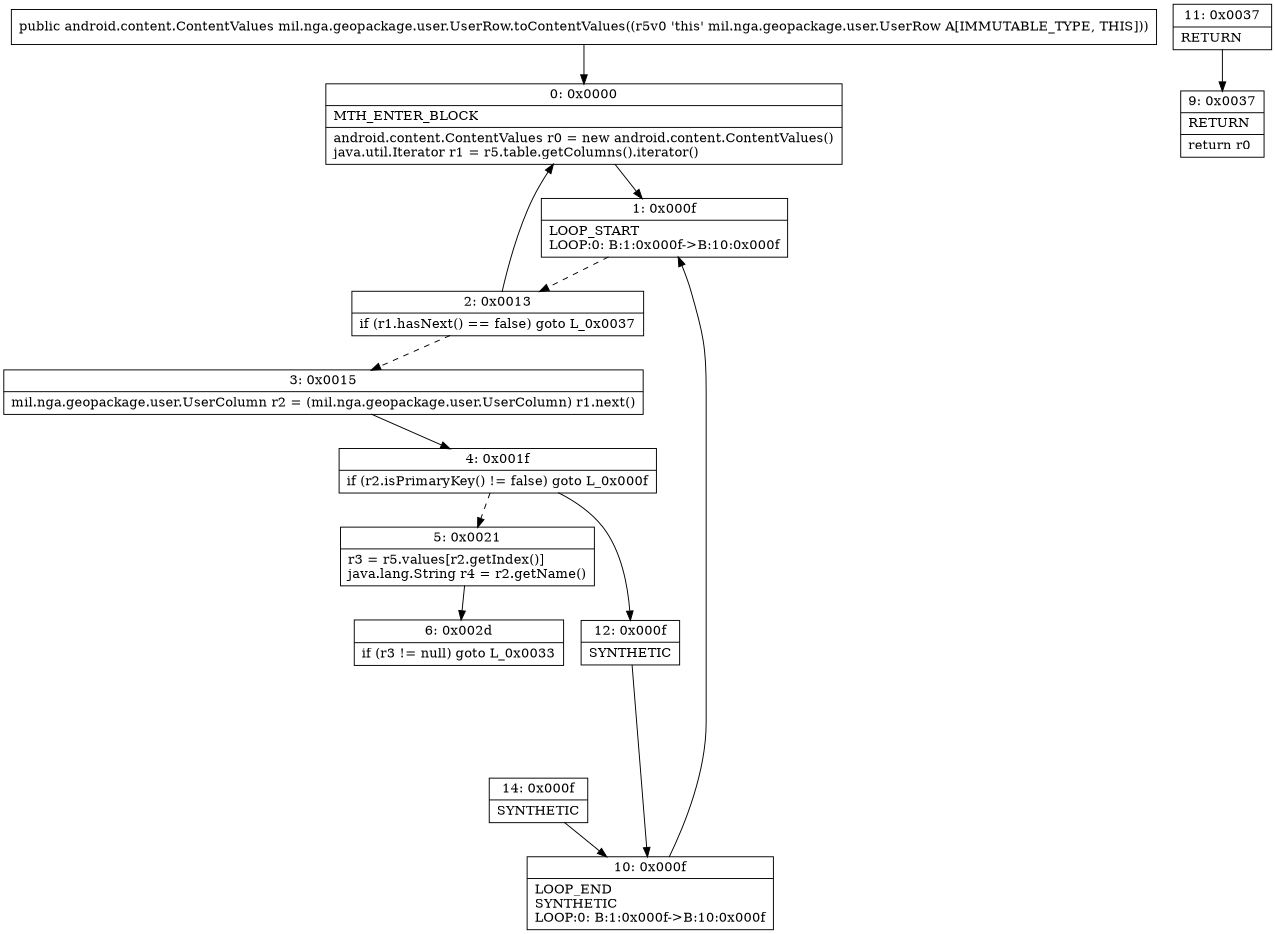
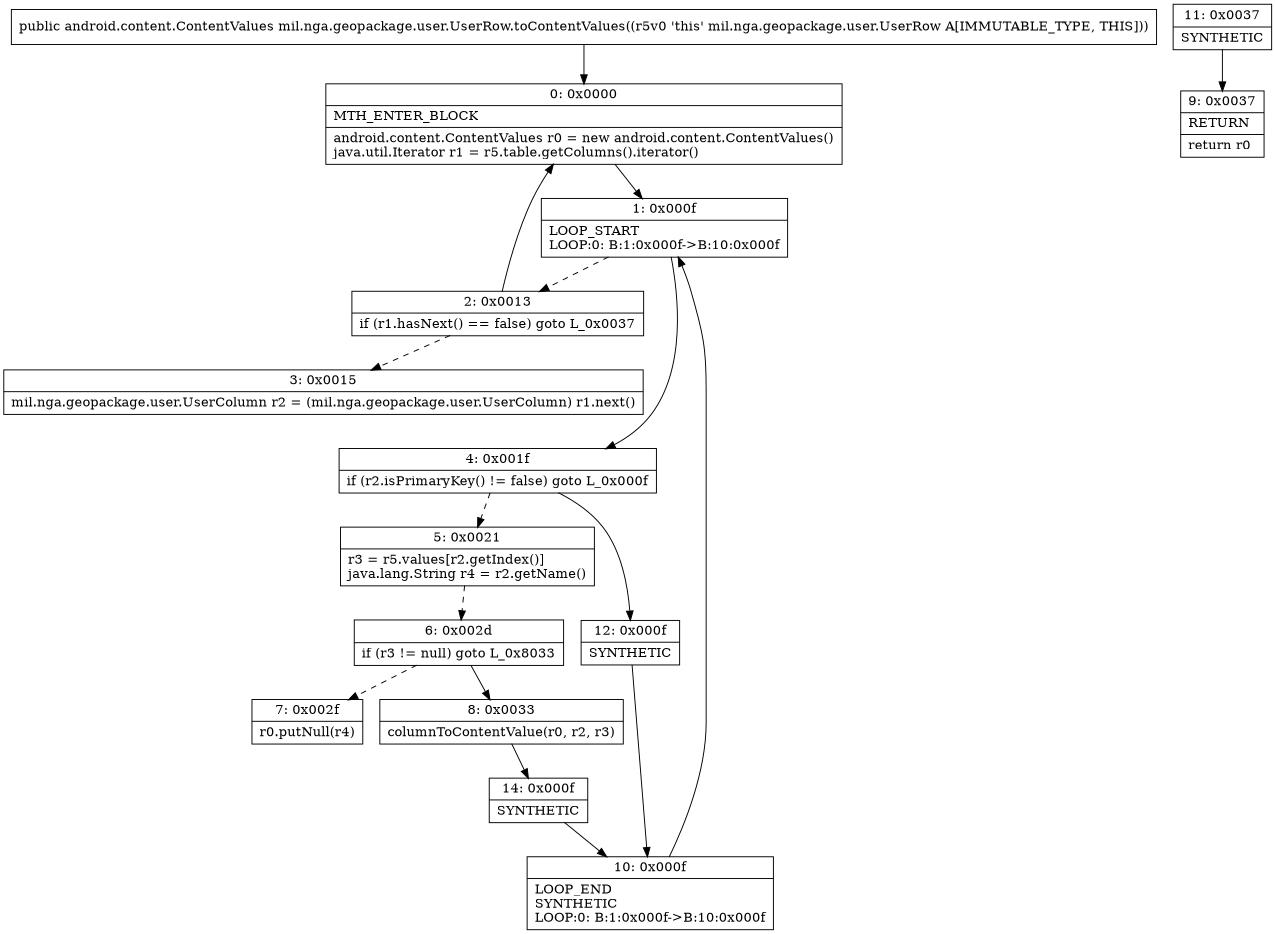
(1211, 38) -> (1222, 38)
(406, 430) -> (673, 362)
(463, 598) -> (463, 598)
(459, 654) -> (459, 654)
none -> (307, 722)
none -> (502, 722)
